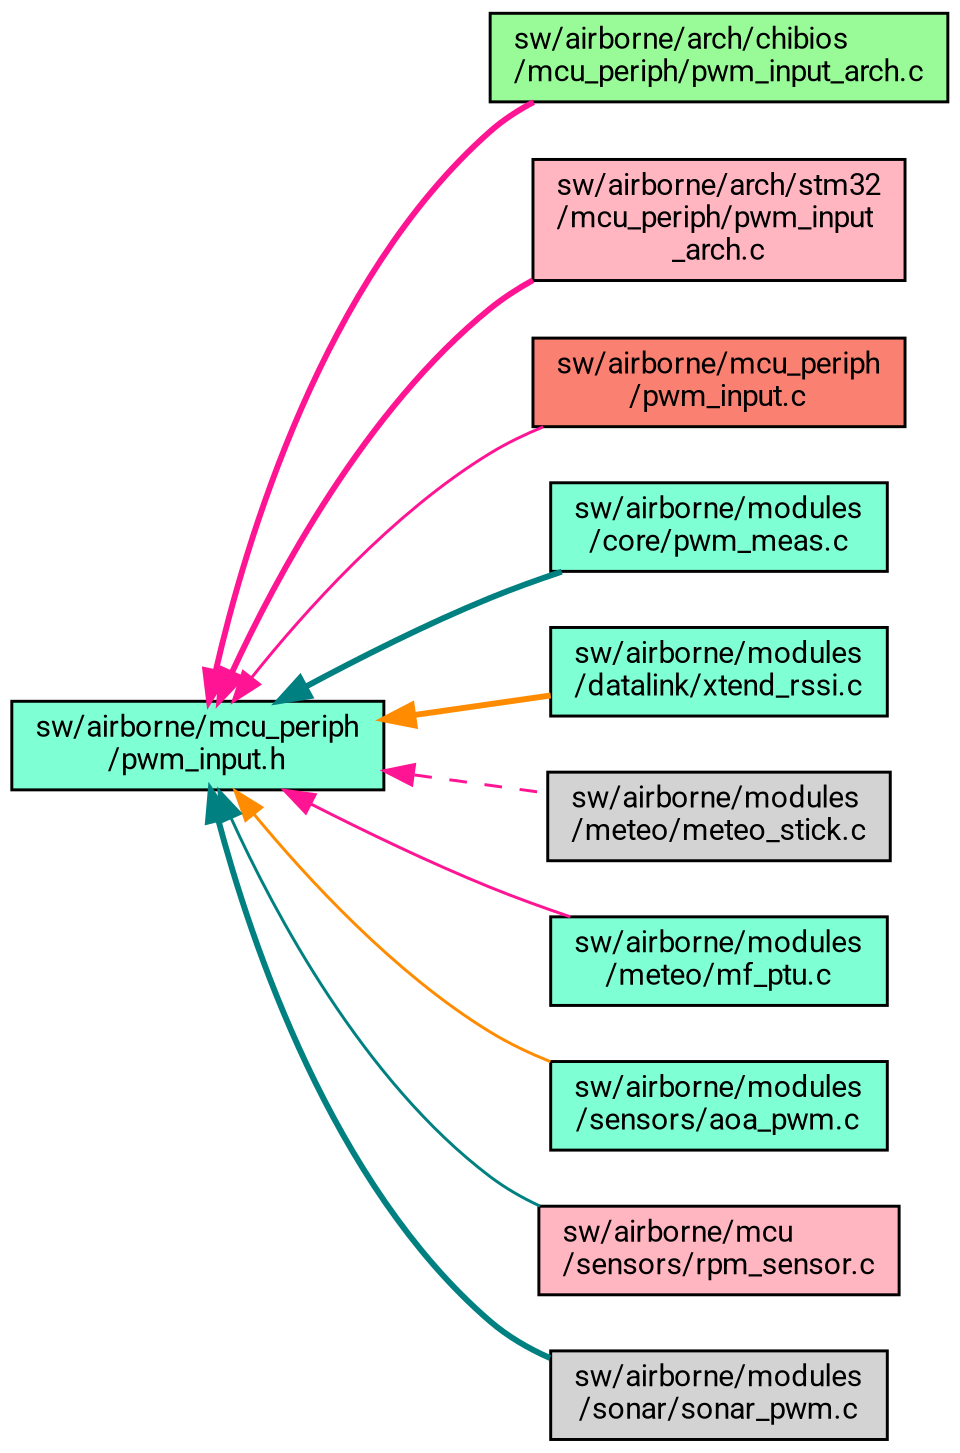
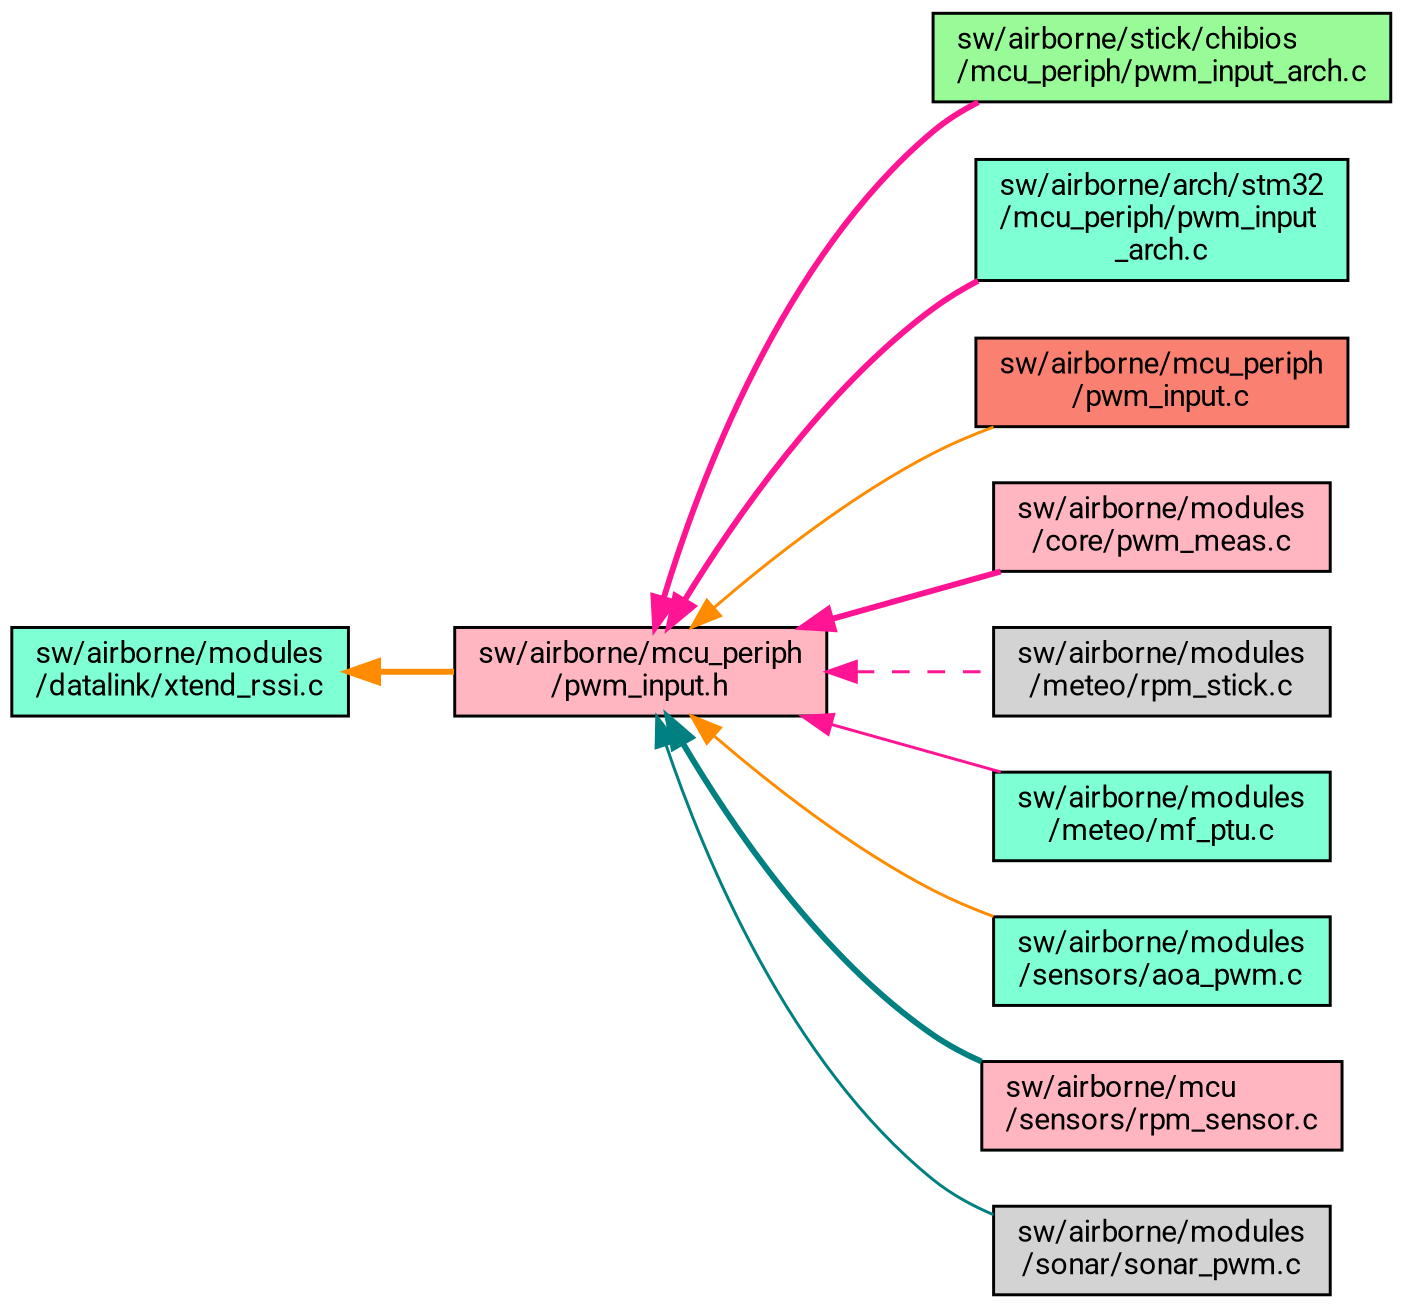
(719, 58) -> (1162, 58)
(719, 220) -> (1162, 220)
(719, 527) -> (1162, 527)
(383, 535) -> (846, 506)
(431, 624) -> (916, 595)
(482, 705) -> (416, 672)
(198, 746) -> (641, 672)
(719, 816) -> (1162, 672)
(357, 1036) -> (811, 923)
(336, 1121) -> (789, 1010)
